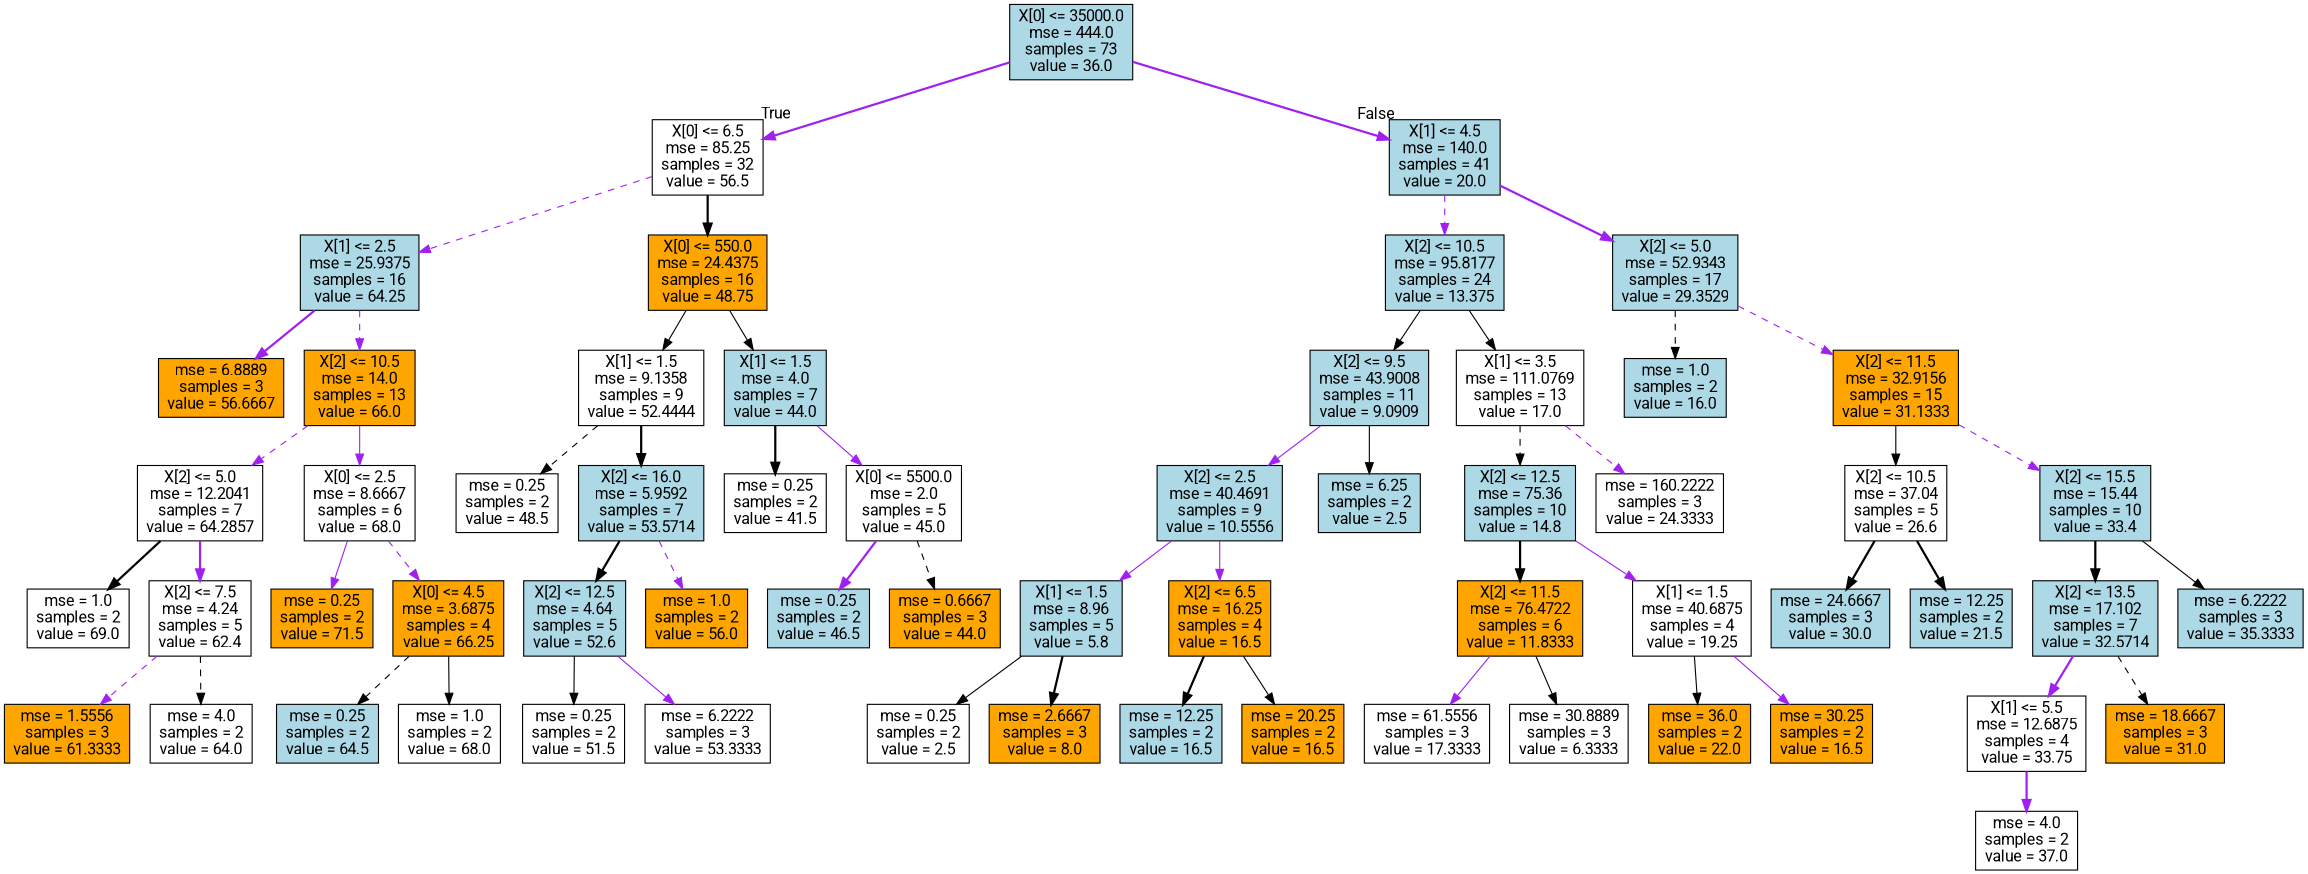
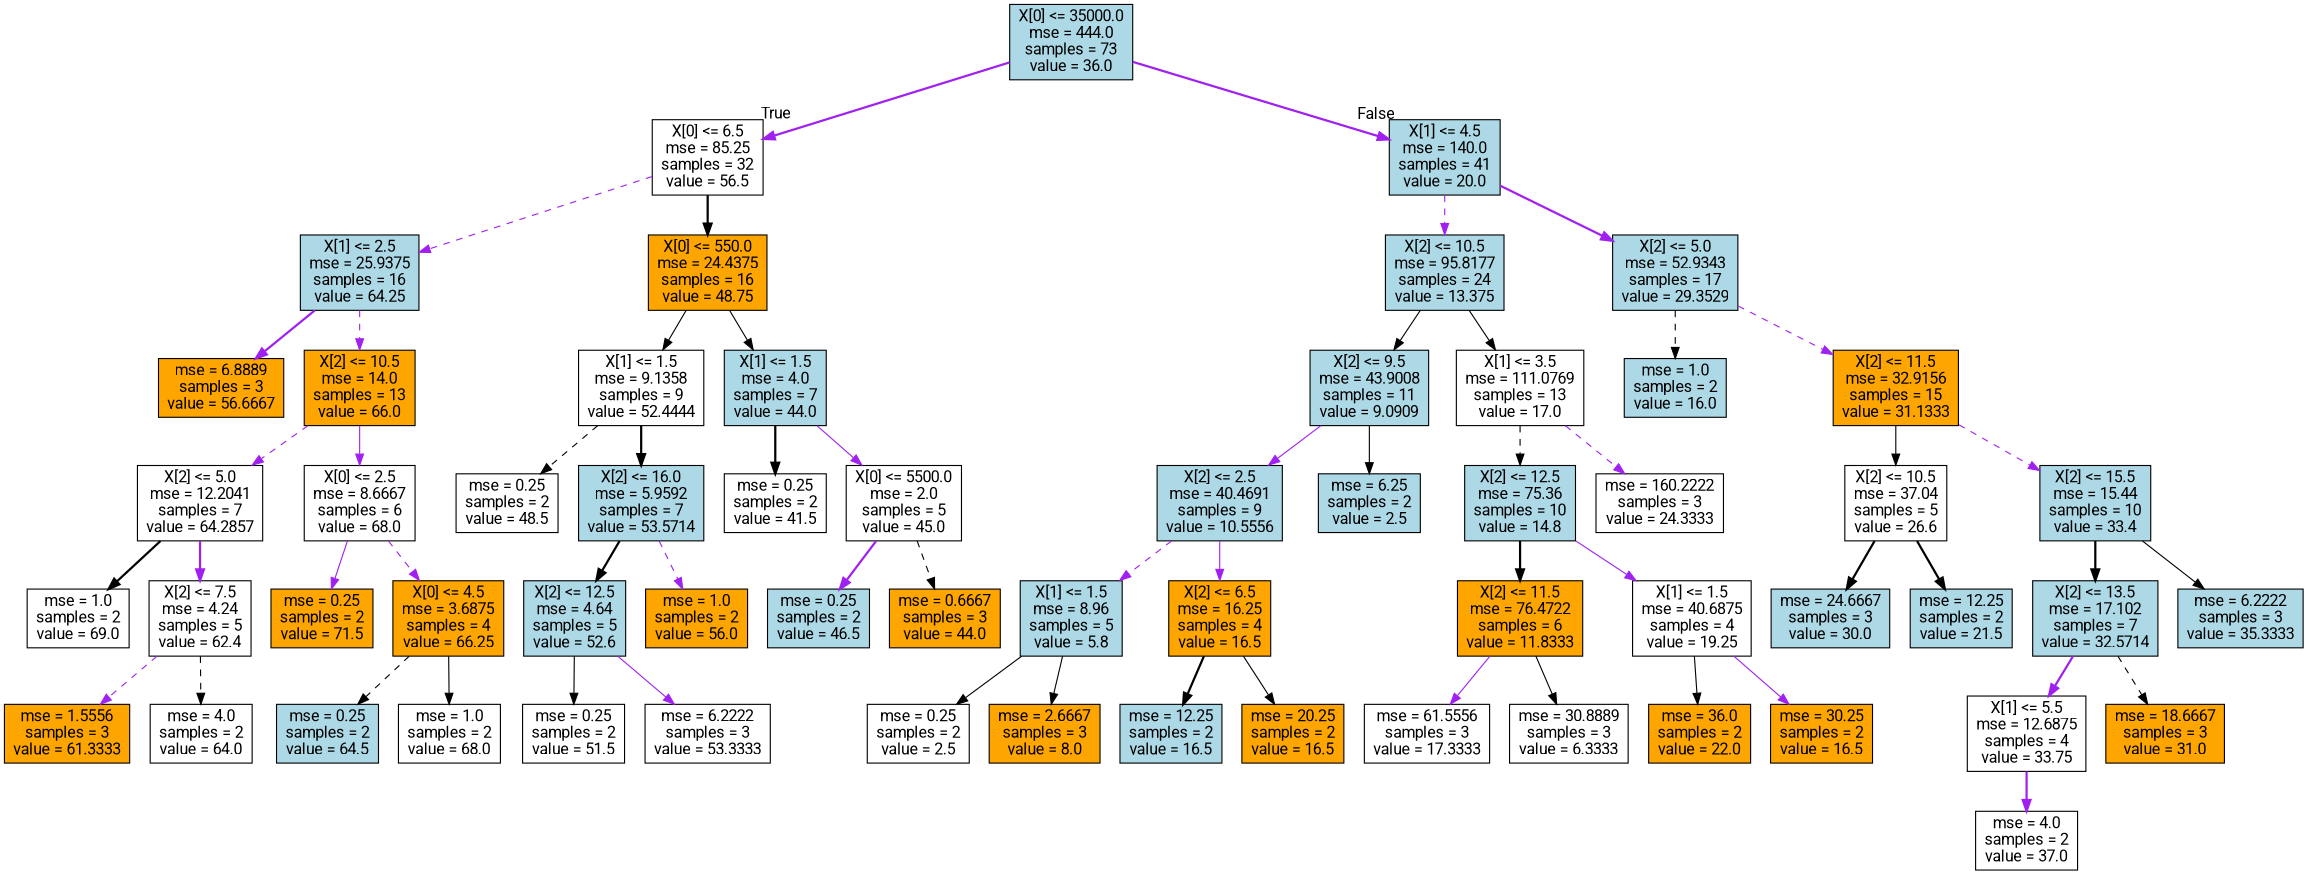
(1150, 557) -> (1150, 557)
(1058, 675) -> (1058, 675)
